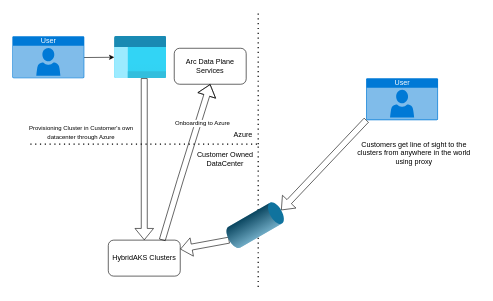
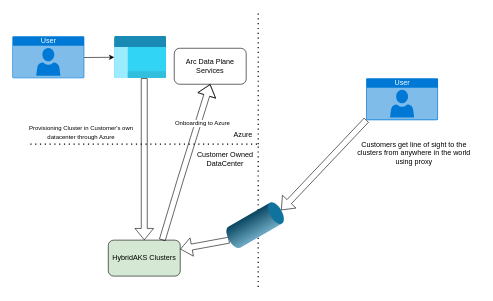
(144, 258) -> (144, 258)
